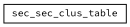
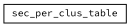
(65, 14) -> (65, 14)
